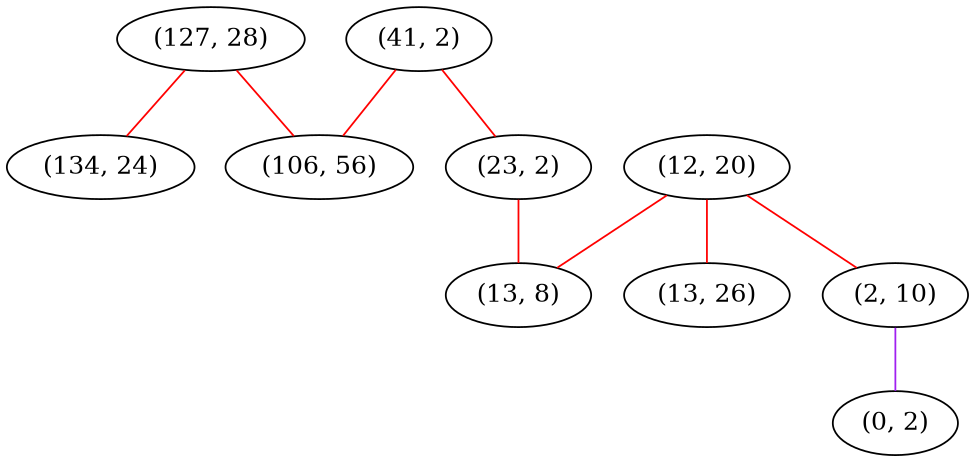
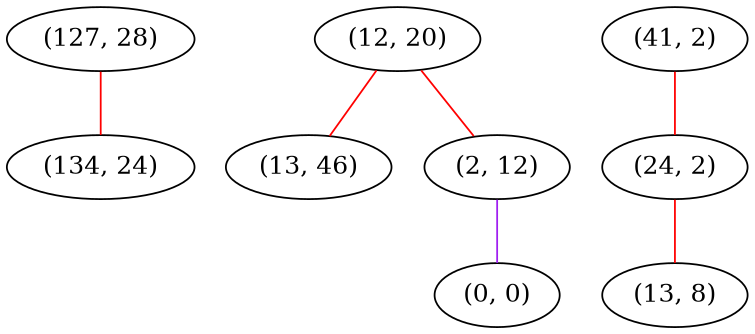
(319, 167) -> none
(518, 167) -> (675, 167)
(612, 232) -> none
(707, 295) -> (309, 167)
(895, 295) -> (497, 167)
(895, 423) -> (497, 295)
